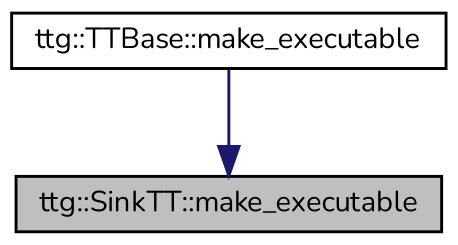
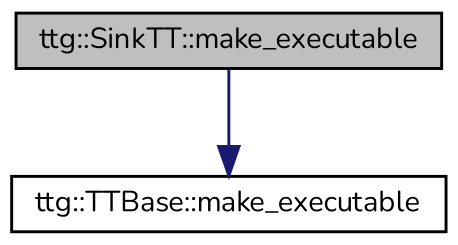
(229, 108) -> (229, 108)
